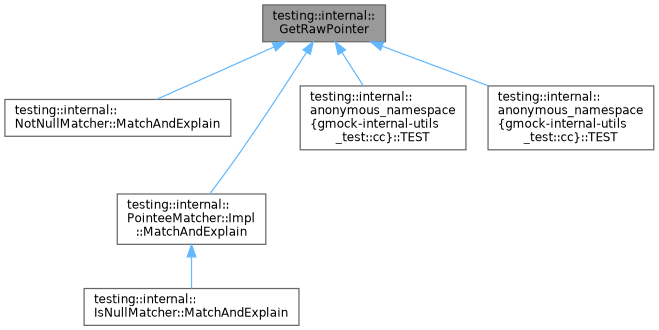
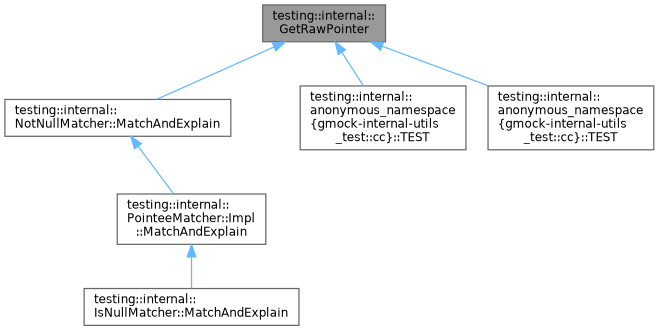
(260, 124) -> (156, 170)
